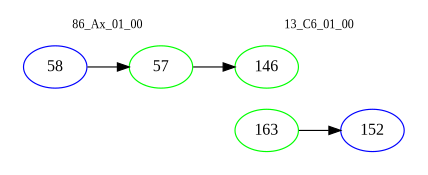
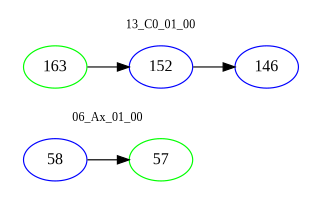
(108, 25) -> (108, 118)
(320, 25) -> (161, 25)
(210, 67) -> (208, 67)
(267, 67) -> (267, 67)
